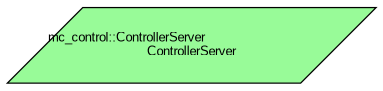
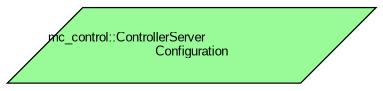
(192, 45) -> (192, 45)
